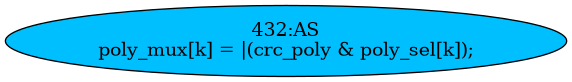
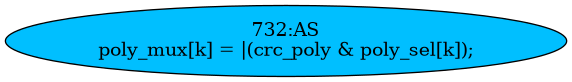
(286, 41) -> (286, 41)
